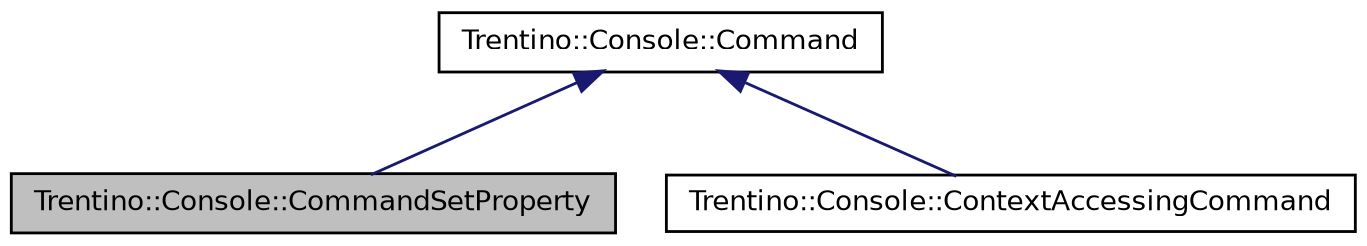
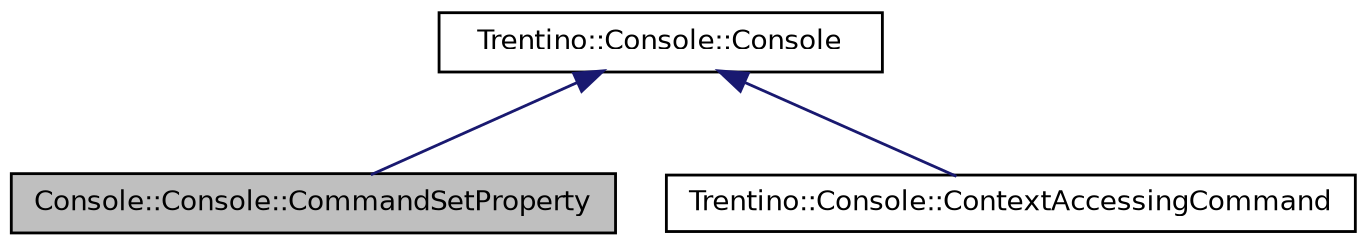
(661, 42) -> (661, 42)
(313, 203) -> (313, 203)
